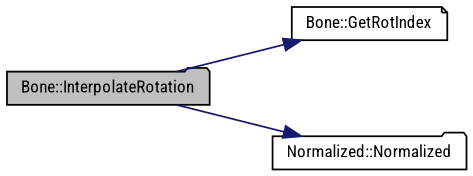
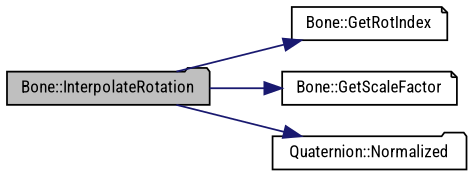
none -> (370, 88)
(370, 153) -> (370, 153)
